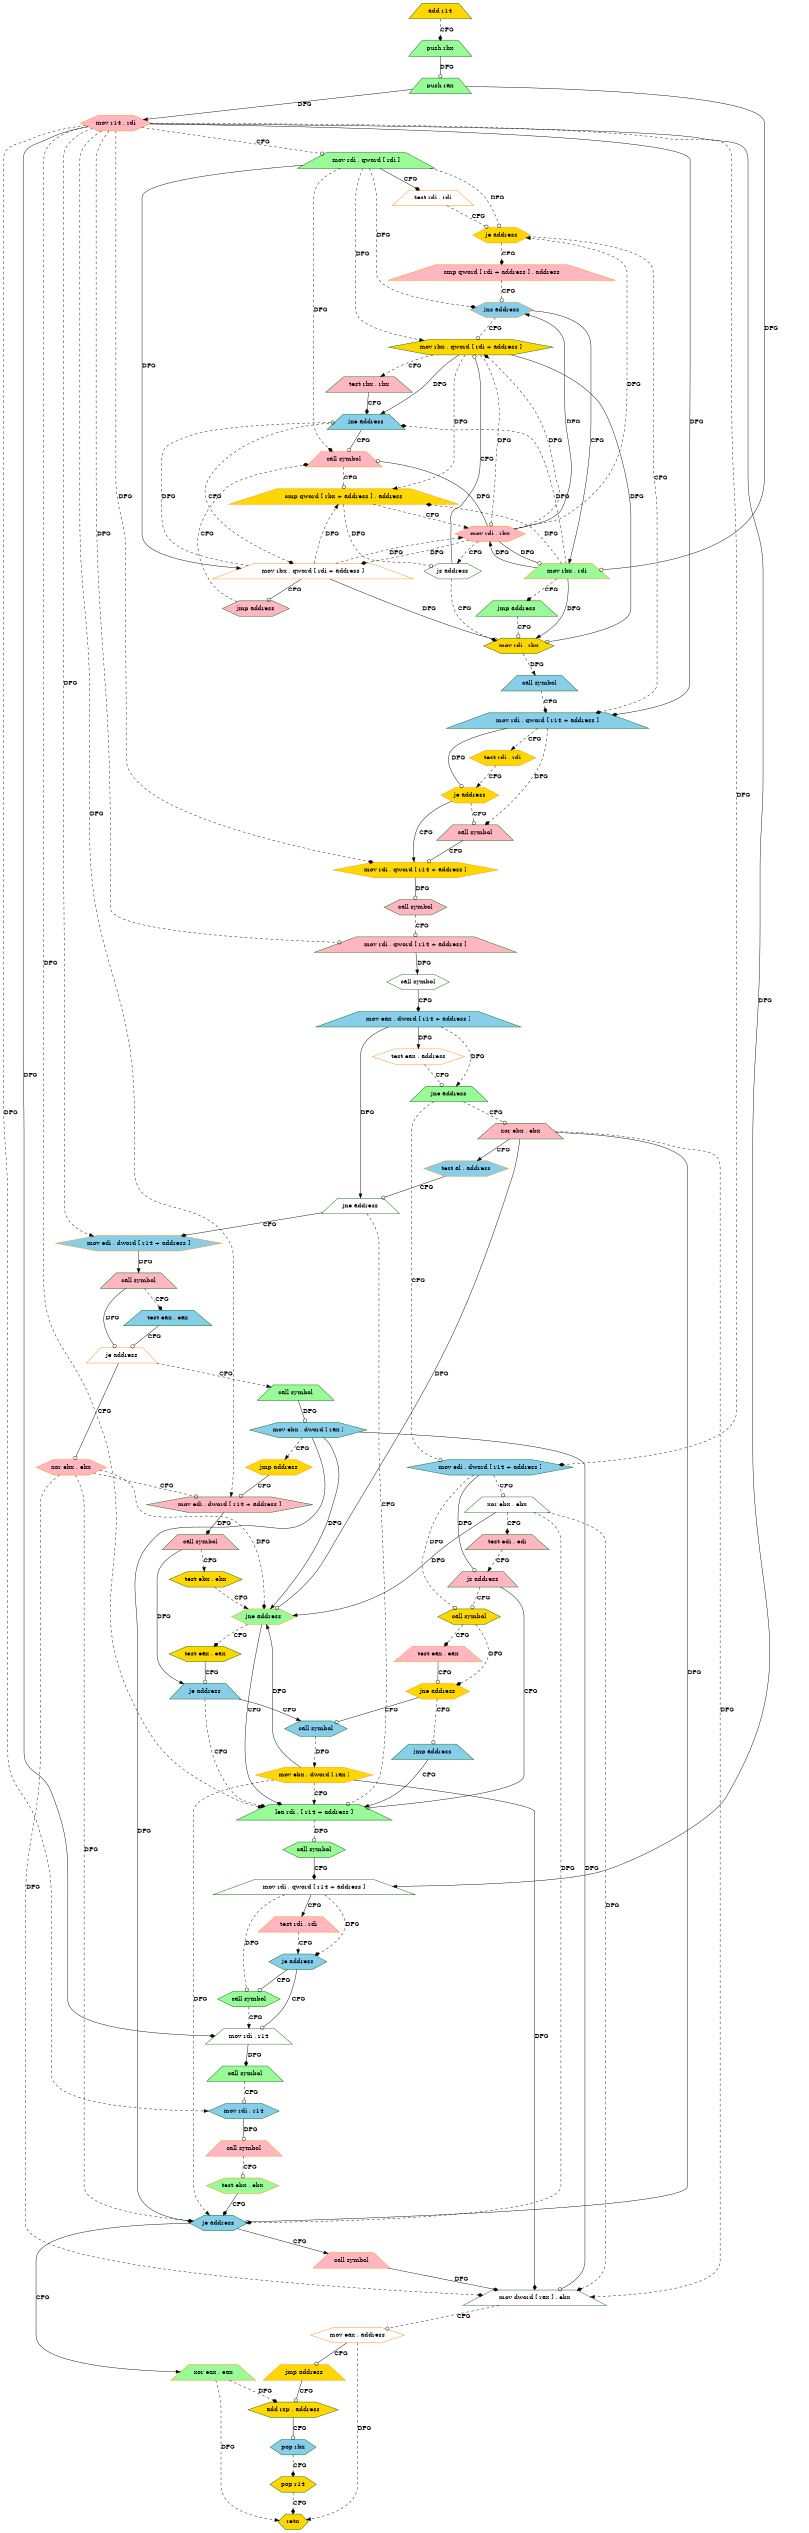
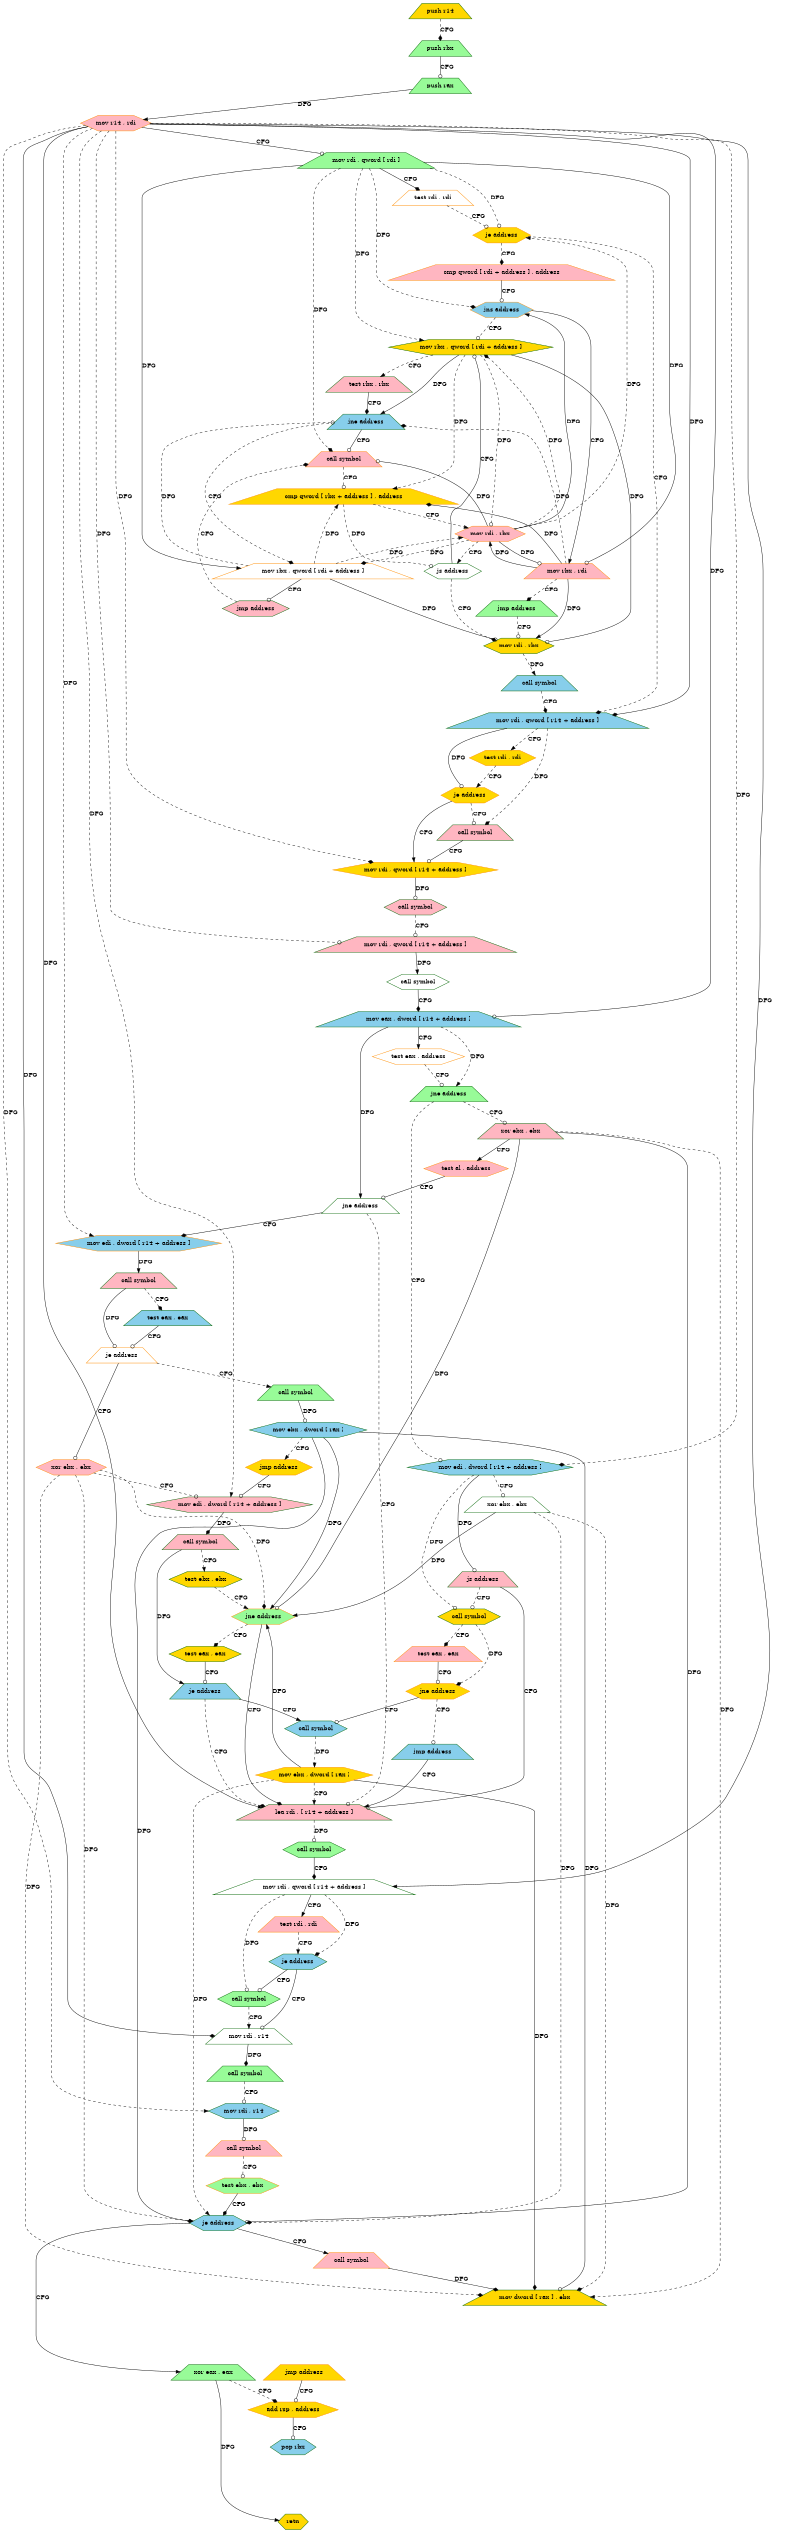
(440, 11) -> (440, 11)
(447, 67) -> (447, 67)
(231, 140) -> (231, 140)
(764, 249) -> (670, 274)
(502, 289) -> (502, 289)
none -> (715, 390)
(505, 518) -> (505, 518)
(567, 571) -> (567, 571)
(44, 995) -> (44, 995)
(425, 1038) -> (425, 1038)
(466, 1169) -> (466, 1169)
(507, 1542) -> none
(314, 1812) -> (314, 1812)
(535, 2298) -> (535, 2298)
(357, 2335) -> none
(213, 2372) -> (213, 2372)
(265, 2391) -> (265, 2391)
(293, 2410) -> (293, 2410)
(221, 2467) -> (221, 2467)
(293, 2484) -> none
